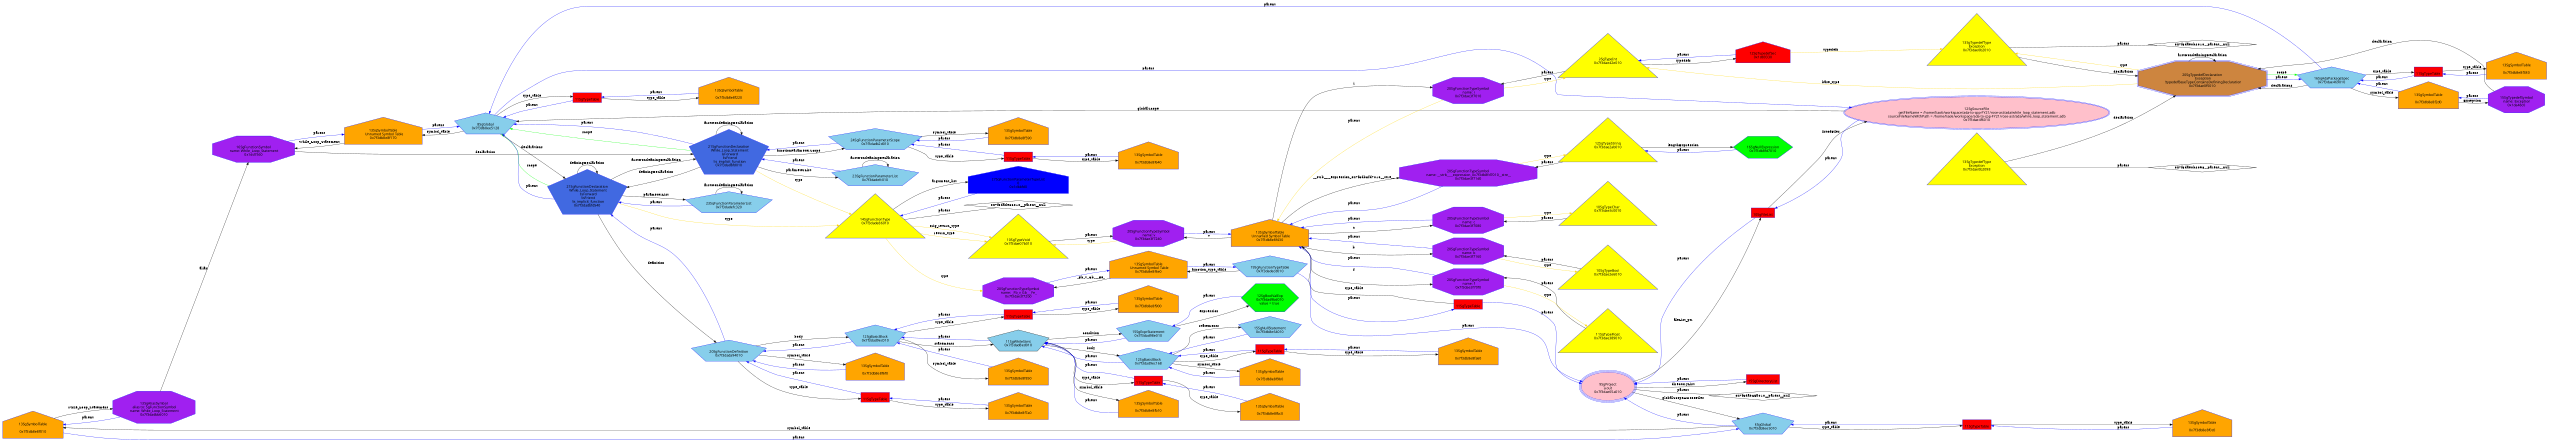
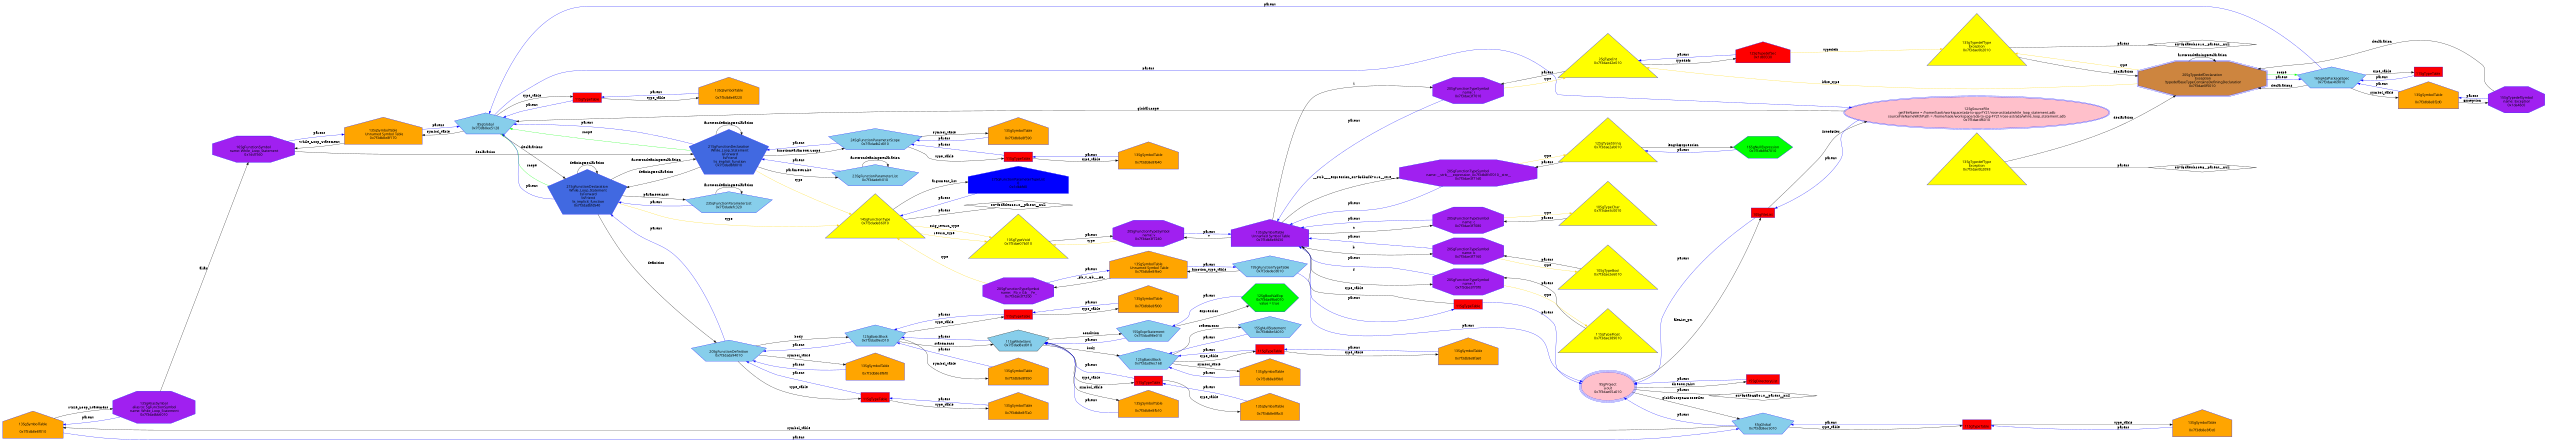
(2516, 67) -> none
(1351, 147) -> (1351, 147)
(1270, 234) -> (1270, 234)
(926, 276) -> (942, 265)
(1083, 360) -> none
